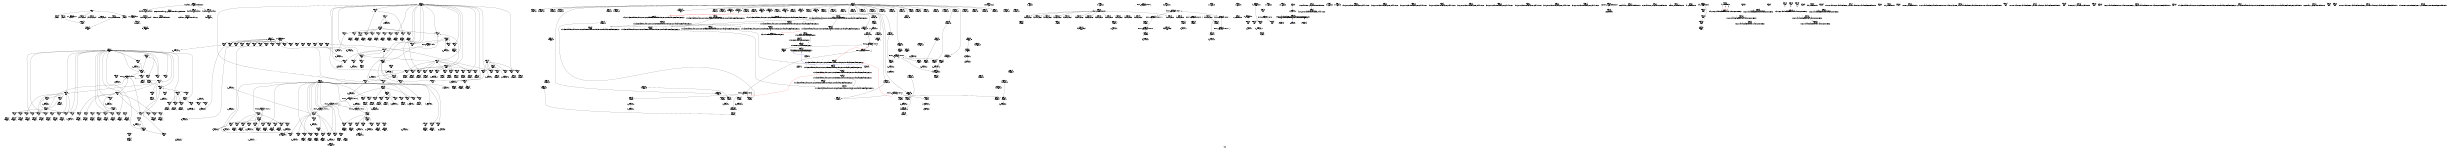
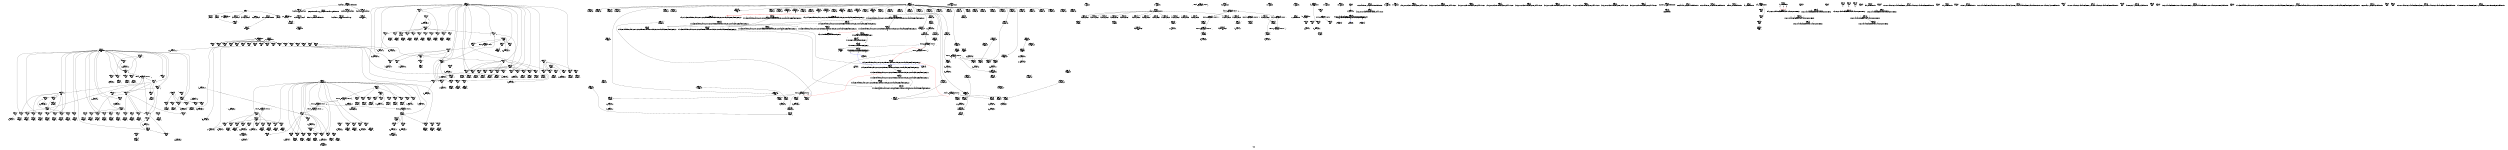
none -> (119, 82)
